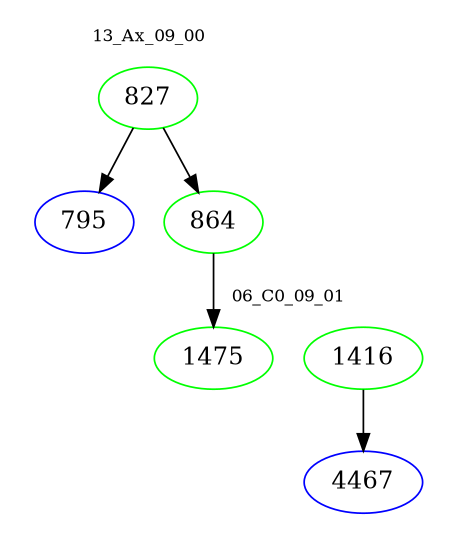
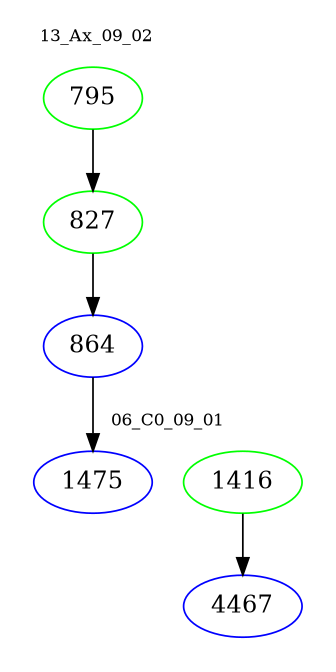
(149, 37) -> (96, 37)
(121, 152) -> (93, 152)
(84, 222) -> (93, 98)
(214, 222) -> (93, 346)
(214, 358) -> (93, 482)
